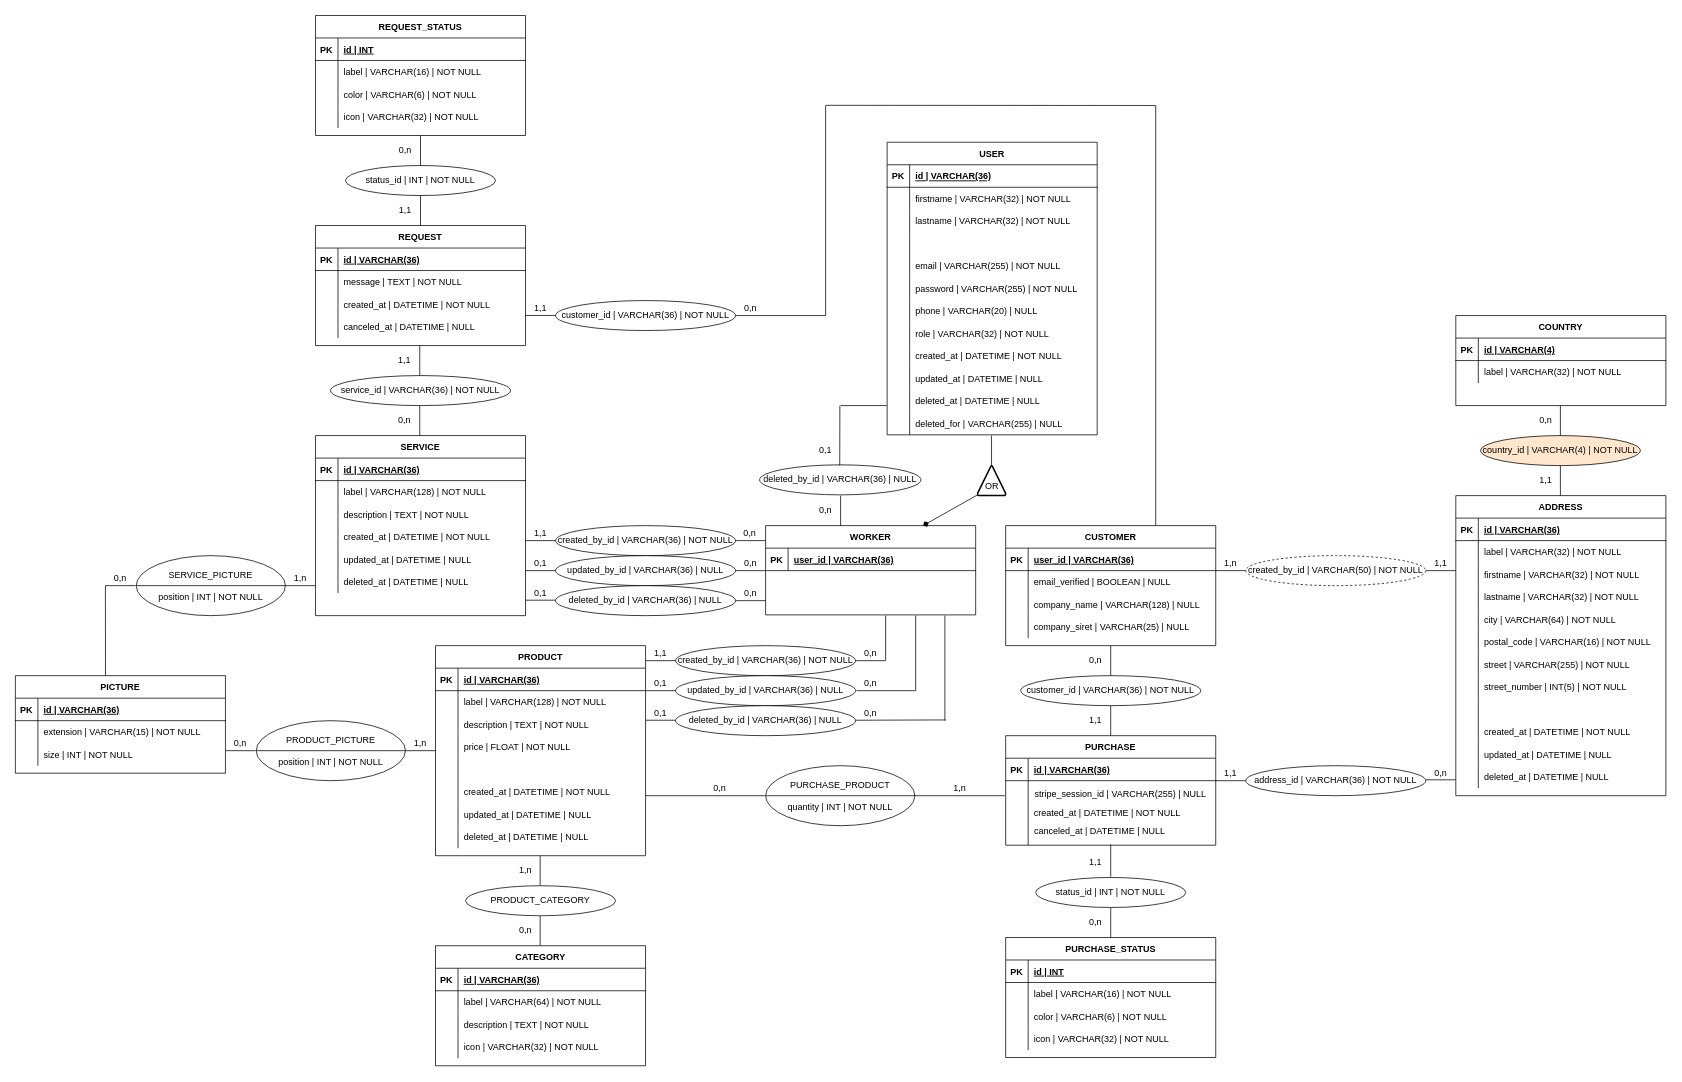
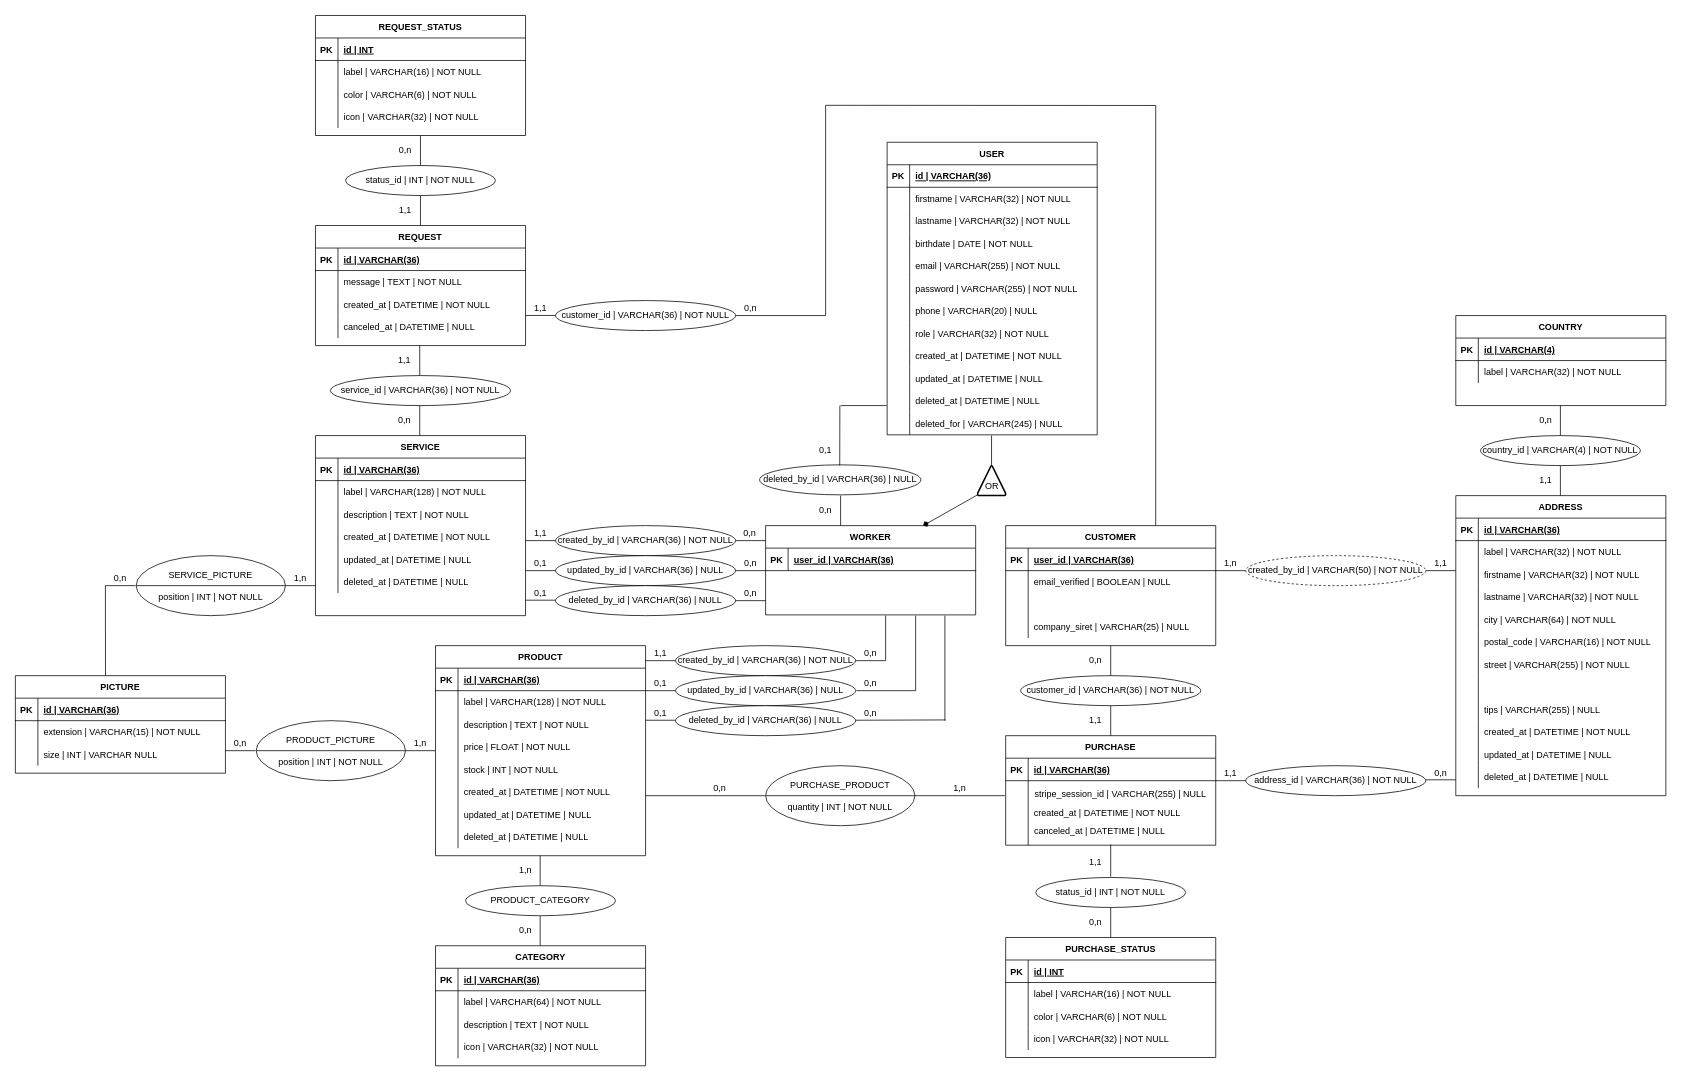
none -> (1003, 243)
(990, 424) -> (990, 424)
(1560, 450) -> (1560, 450)
(1122, 604) -> none
(1572, 687) -> none
none -> (1572, 709)
(87, 755) -> (97, 755)
none -> (552, 769)
